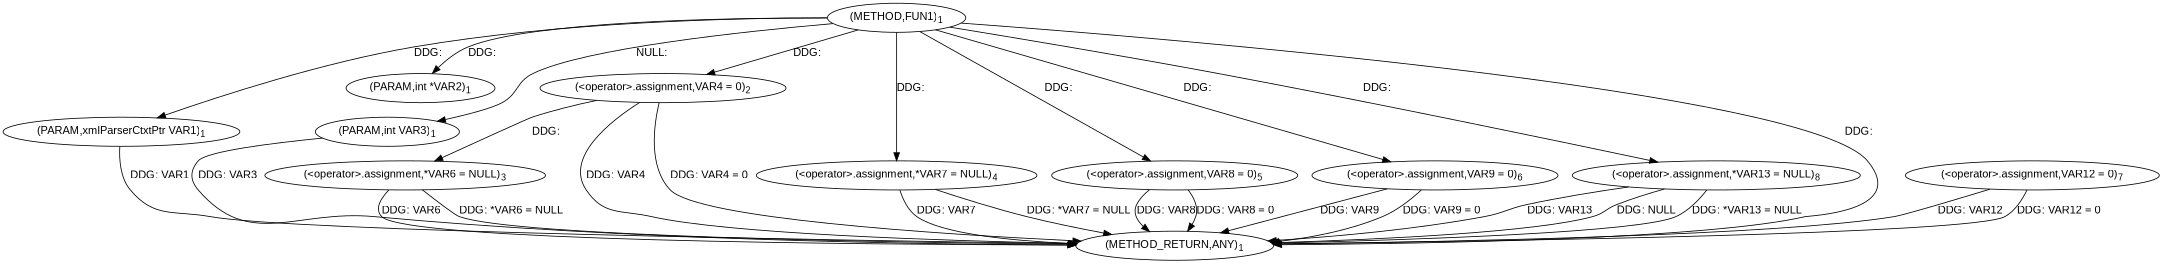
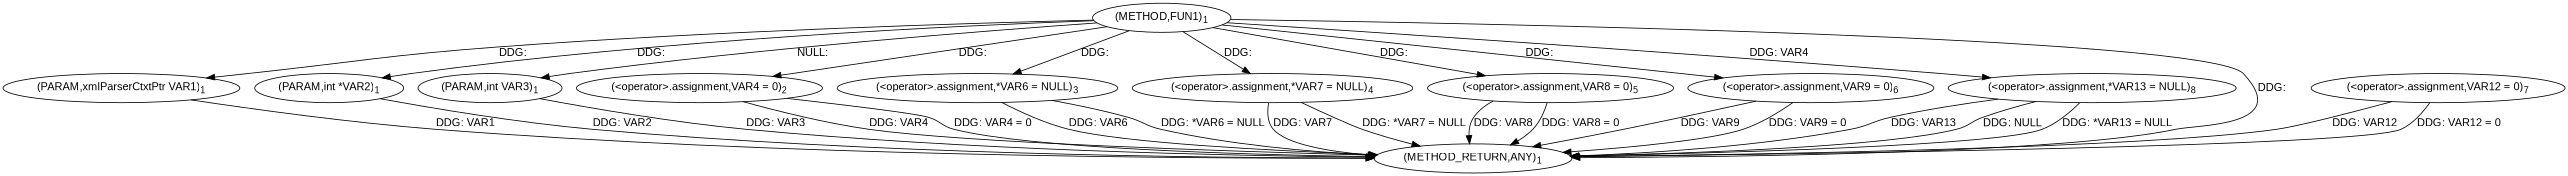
(1379, 88) -> (1779, 53)
(517, 124) -> (1075, 51)
none -> (822, 145)
